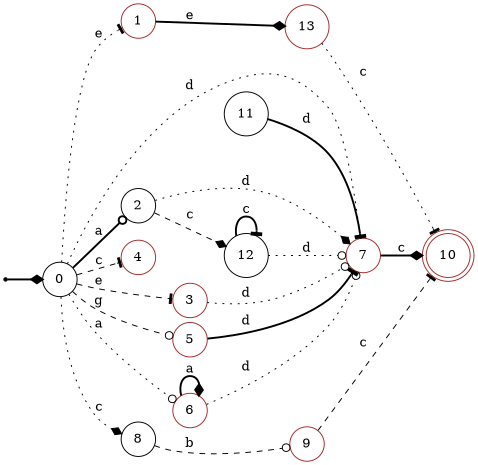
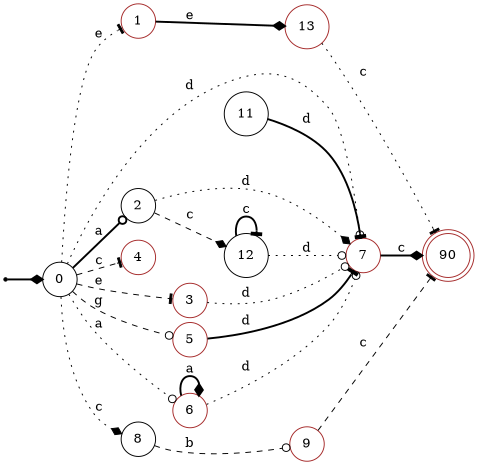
(225, 83) -> (224, 83)
(448, 256) -> (448, 256)
